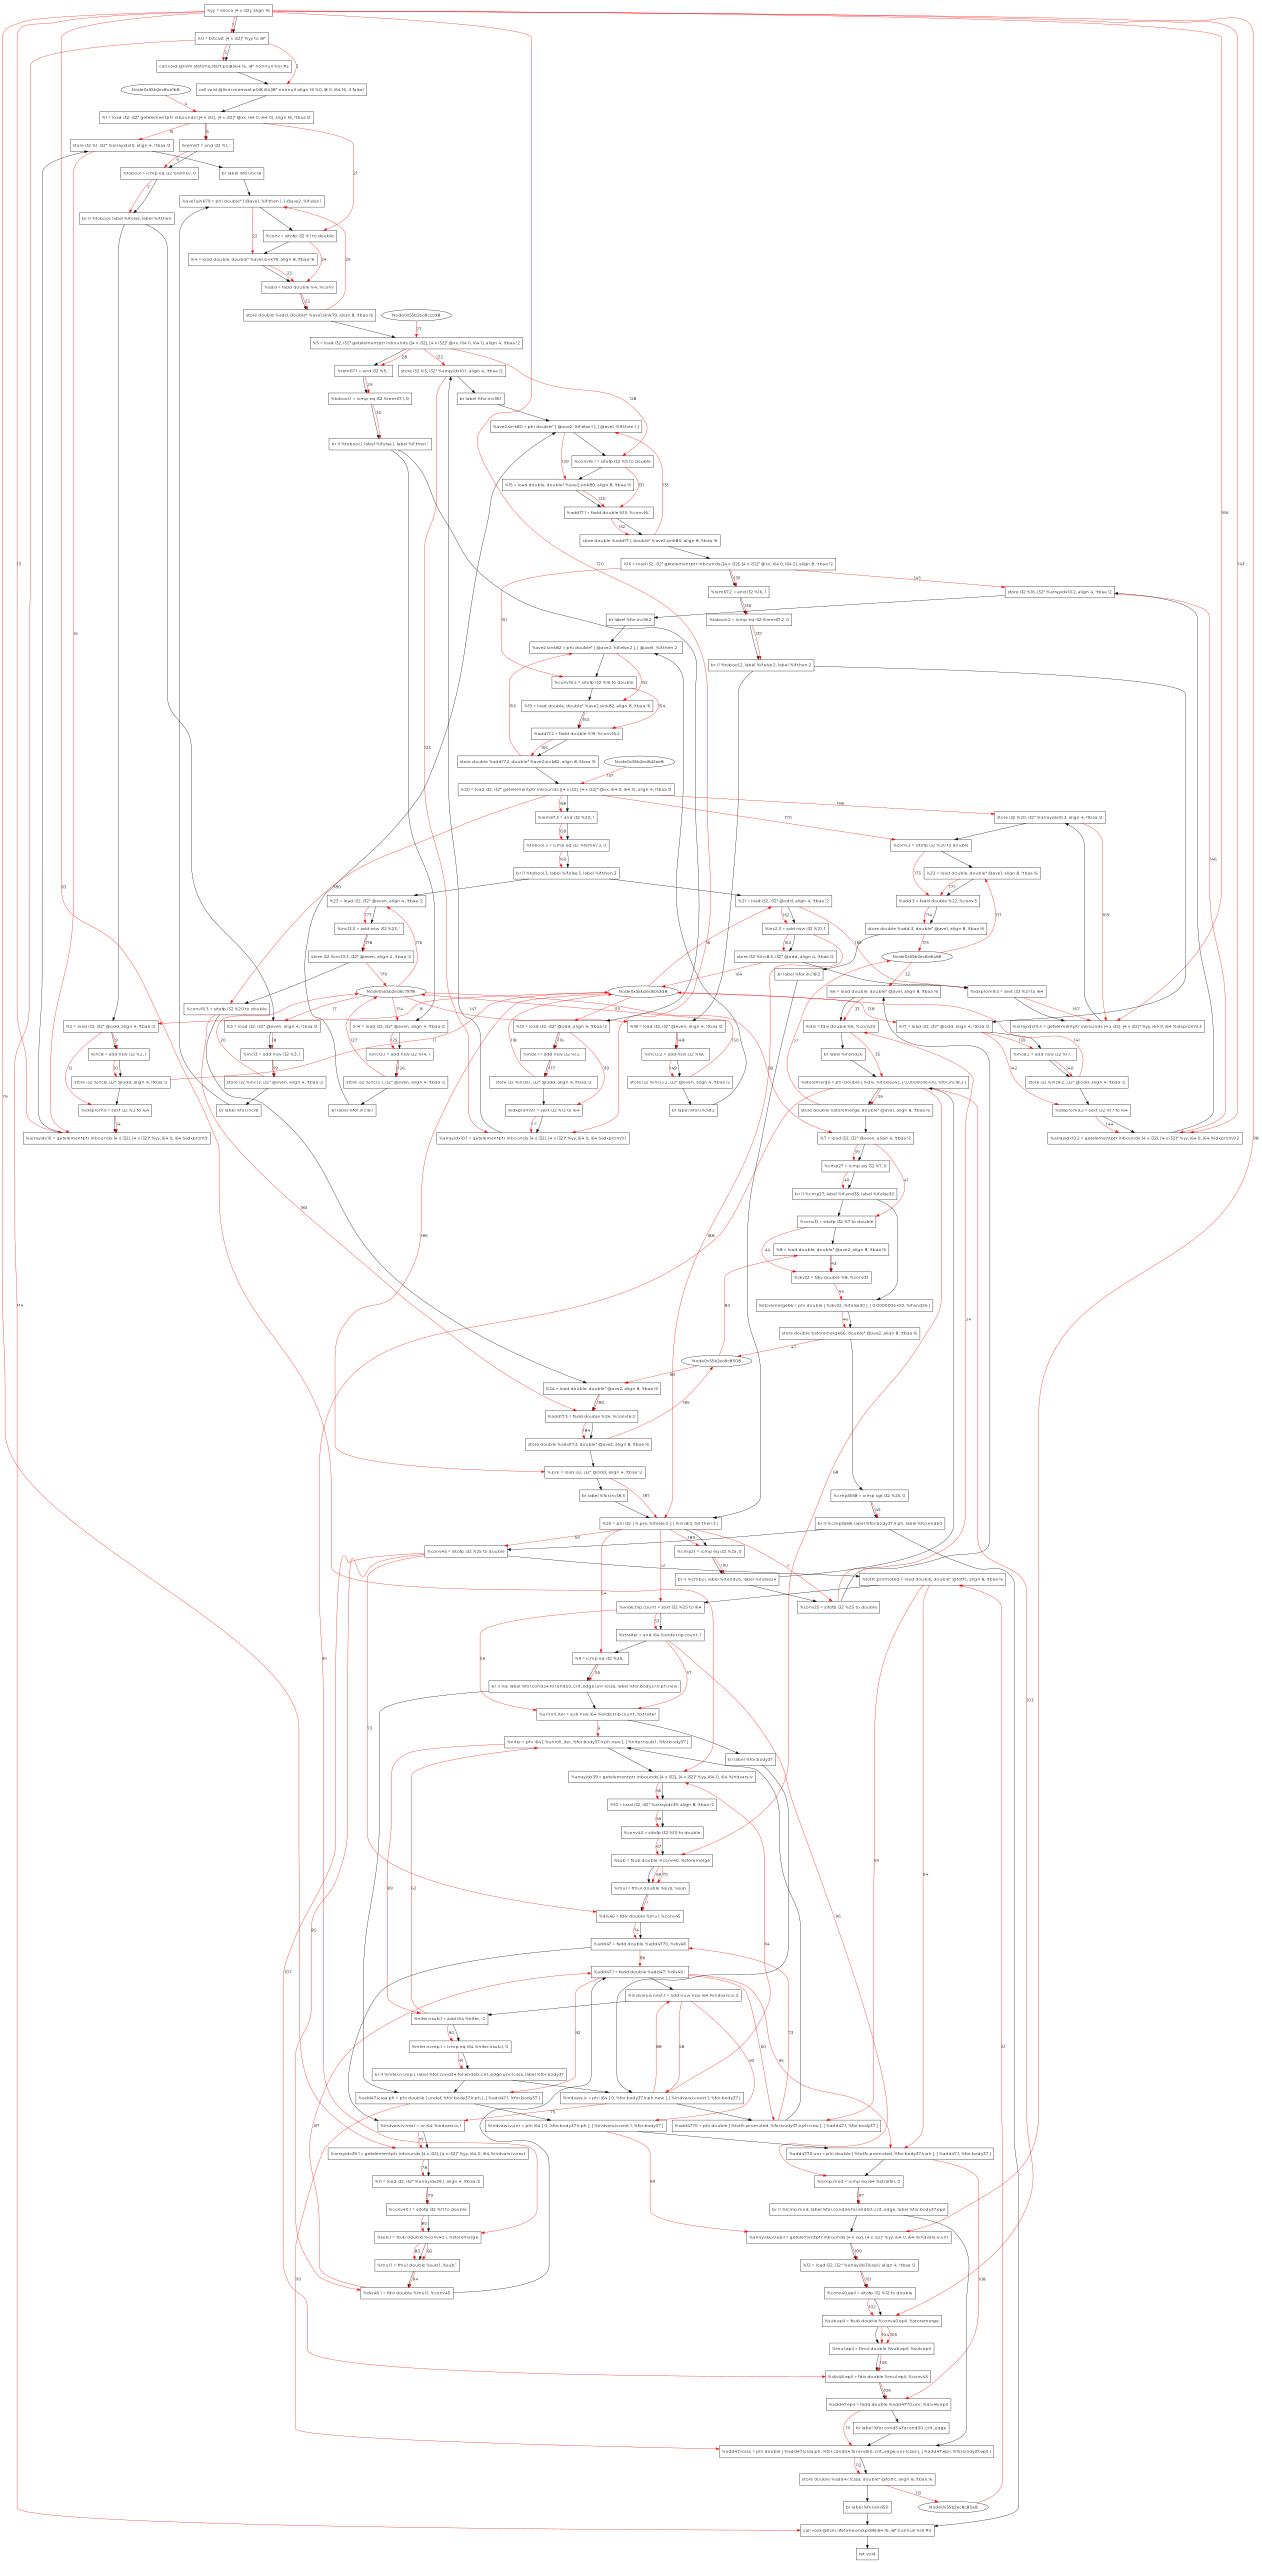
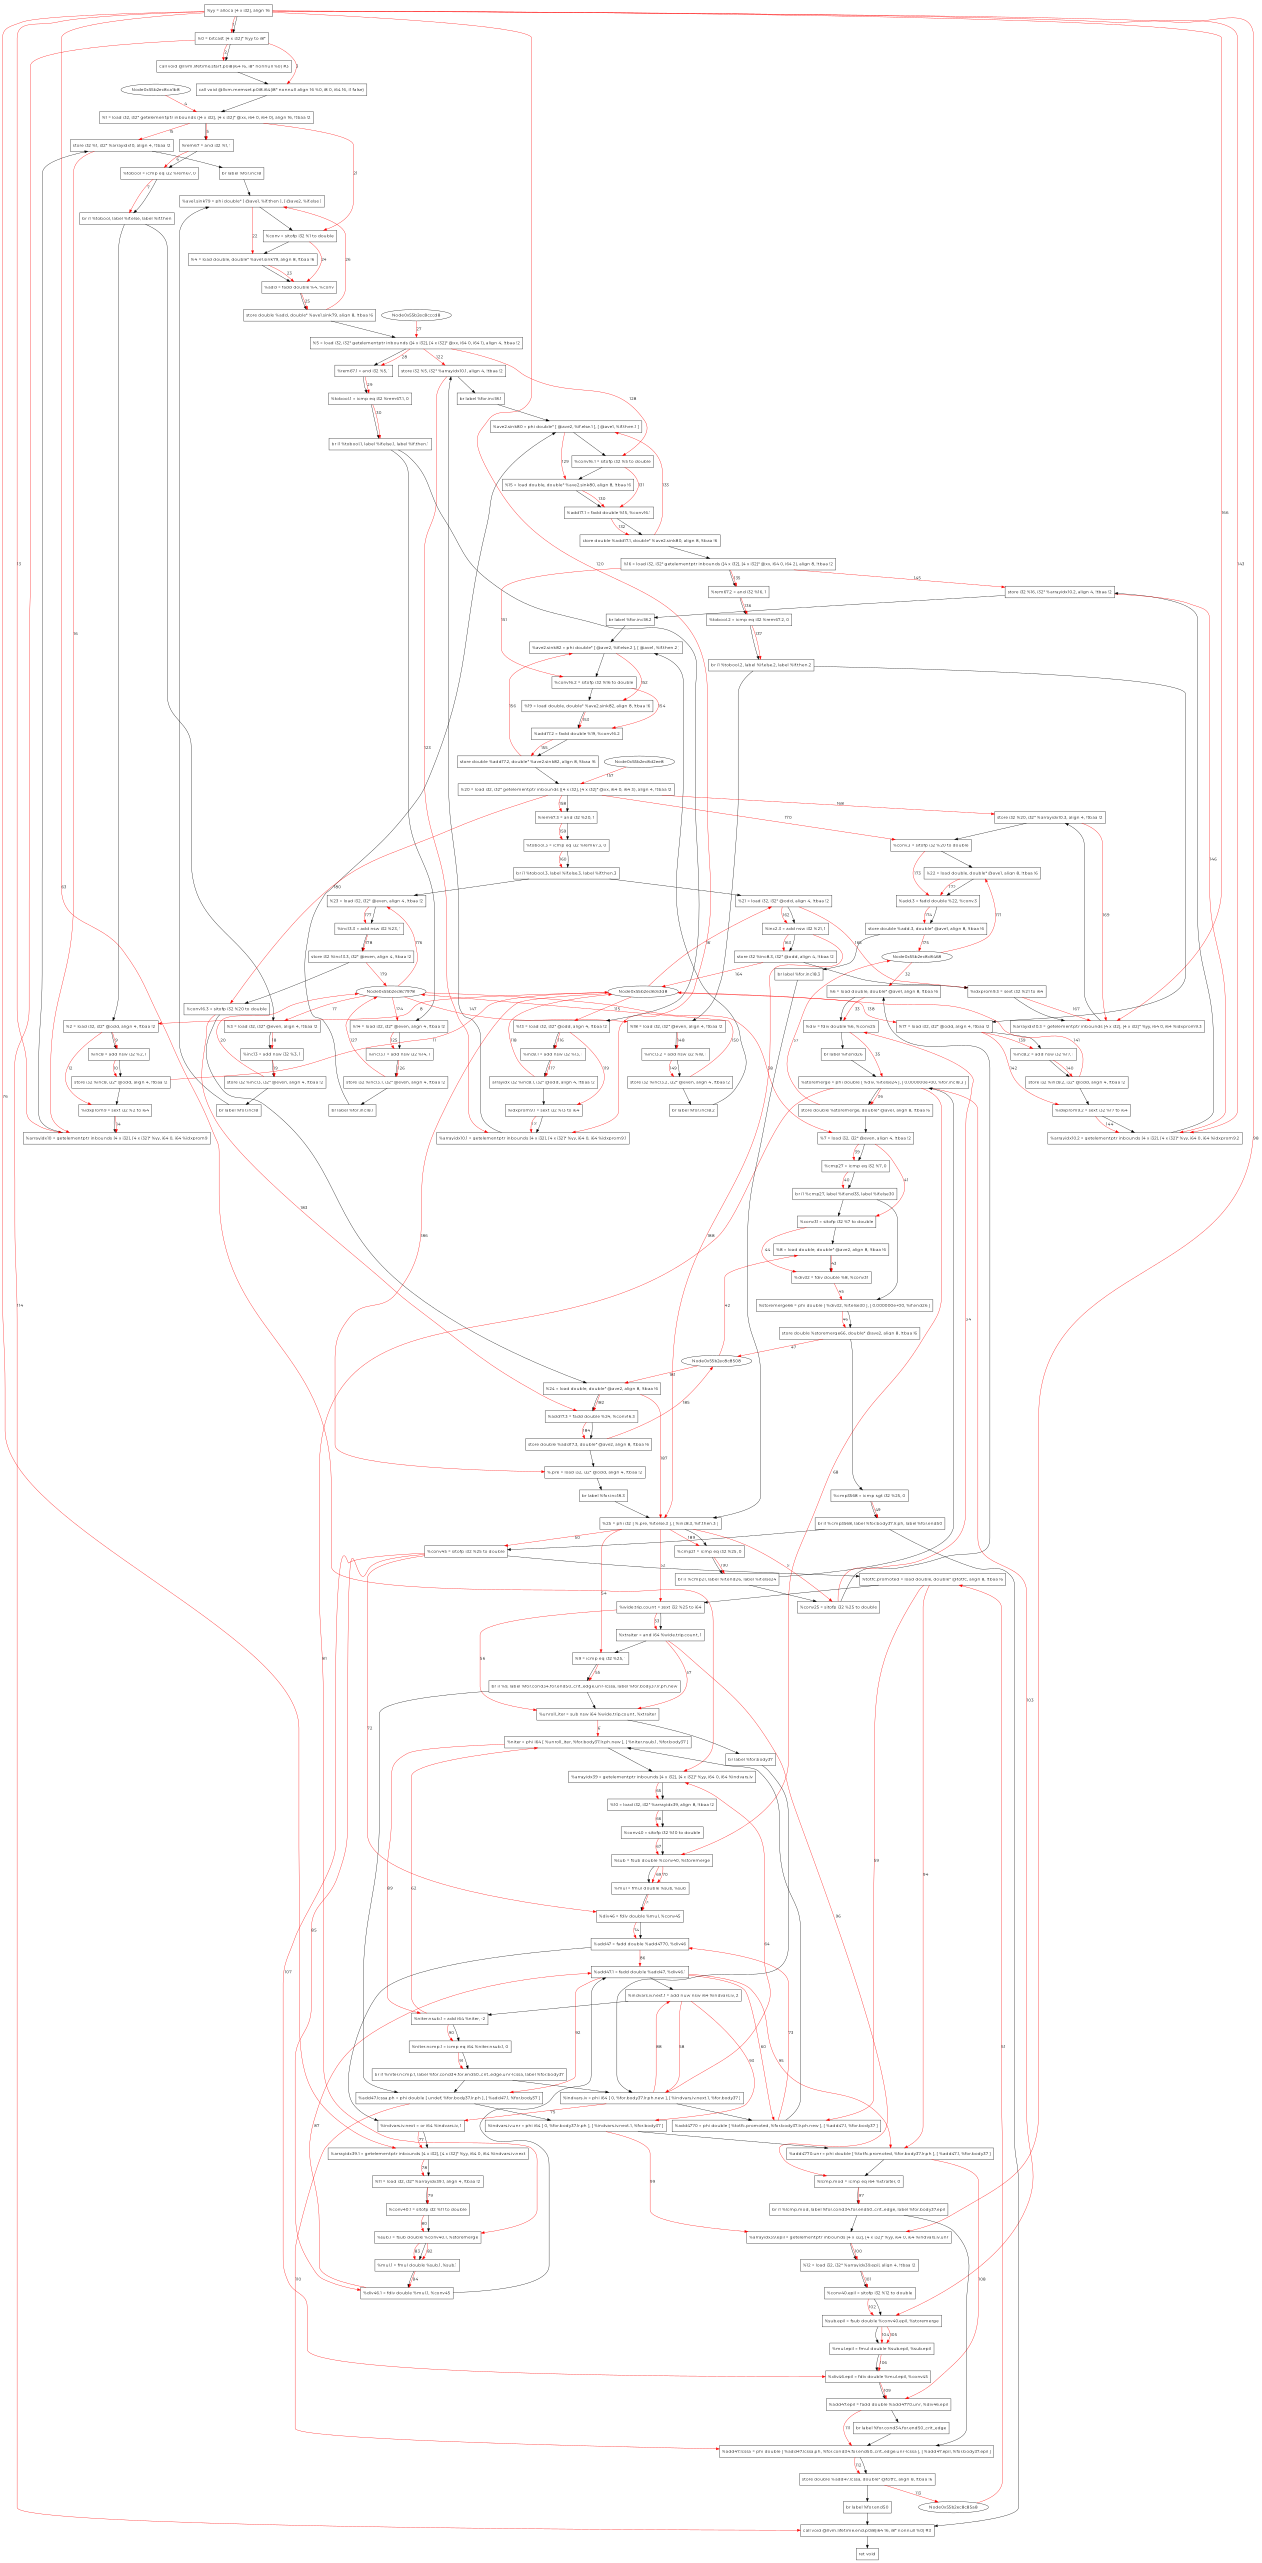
(544, 1082) -> (544, 1082)
(728, 1305) -> (728, 1305)
(635, 1493) -> (661, 1450)
